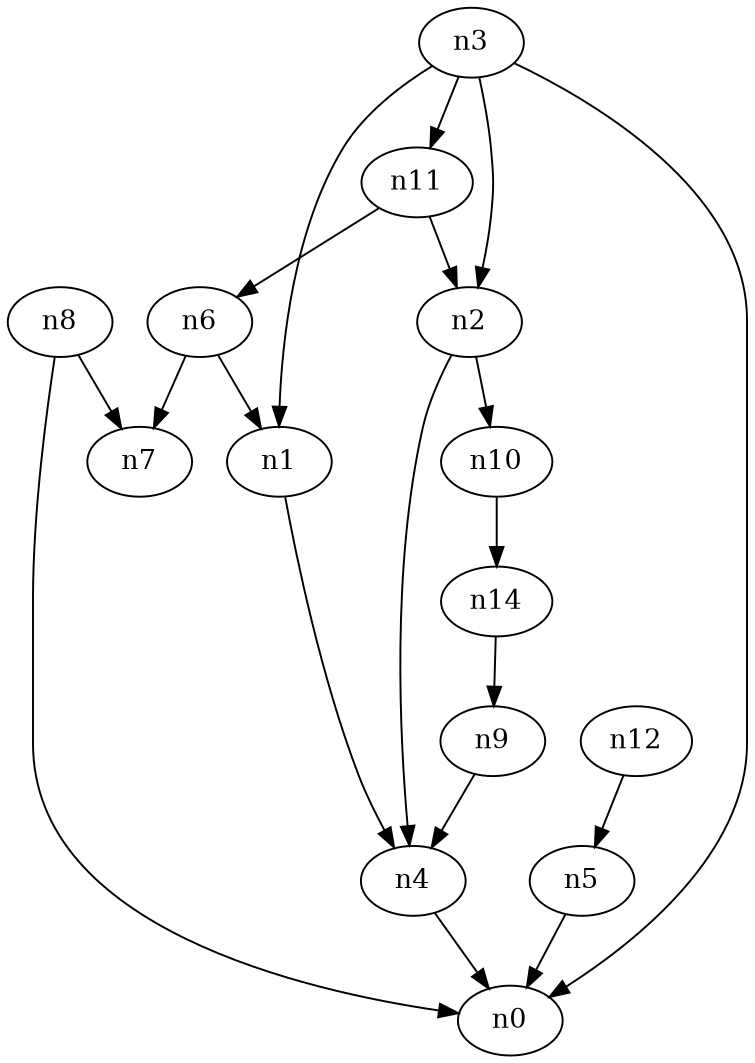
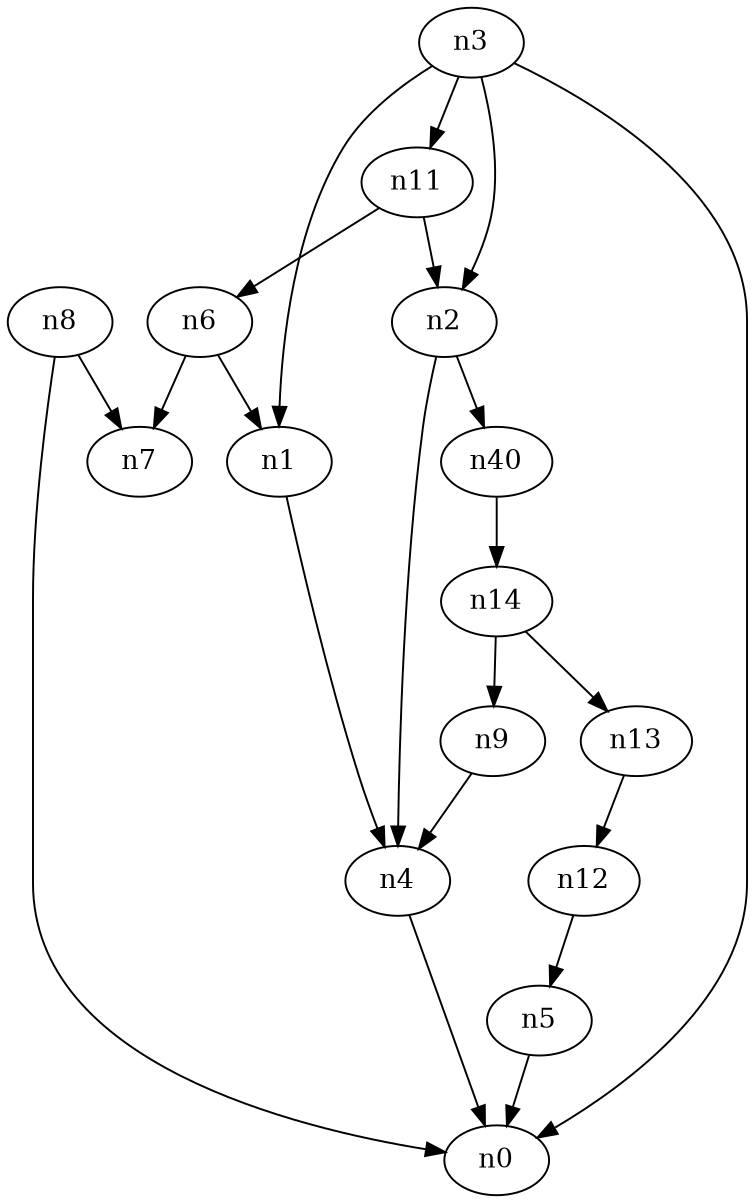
(497, 462) -> (497, 462)
none -> (636, 741)
